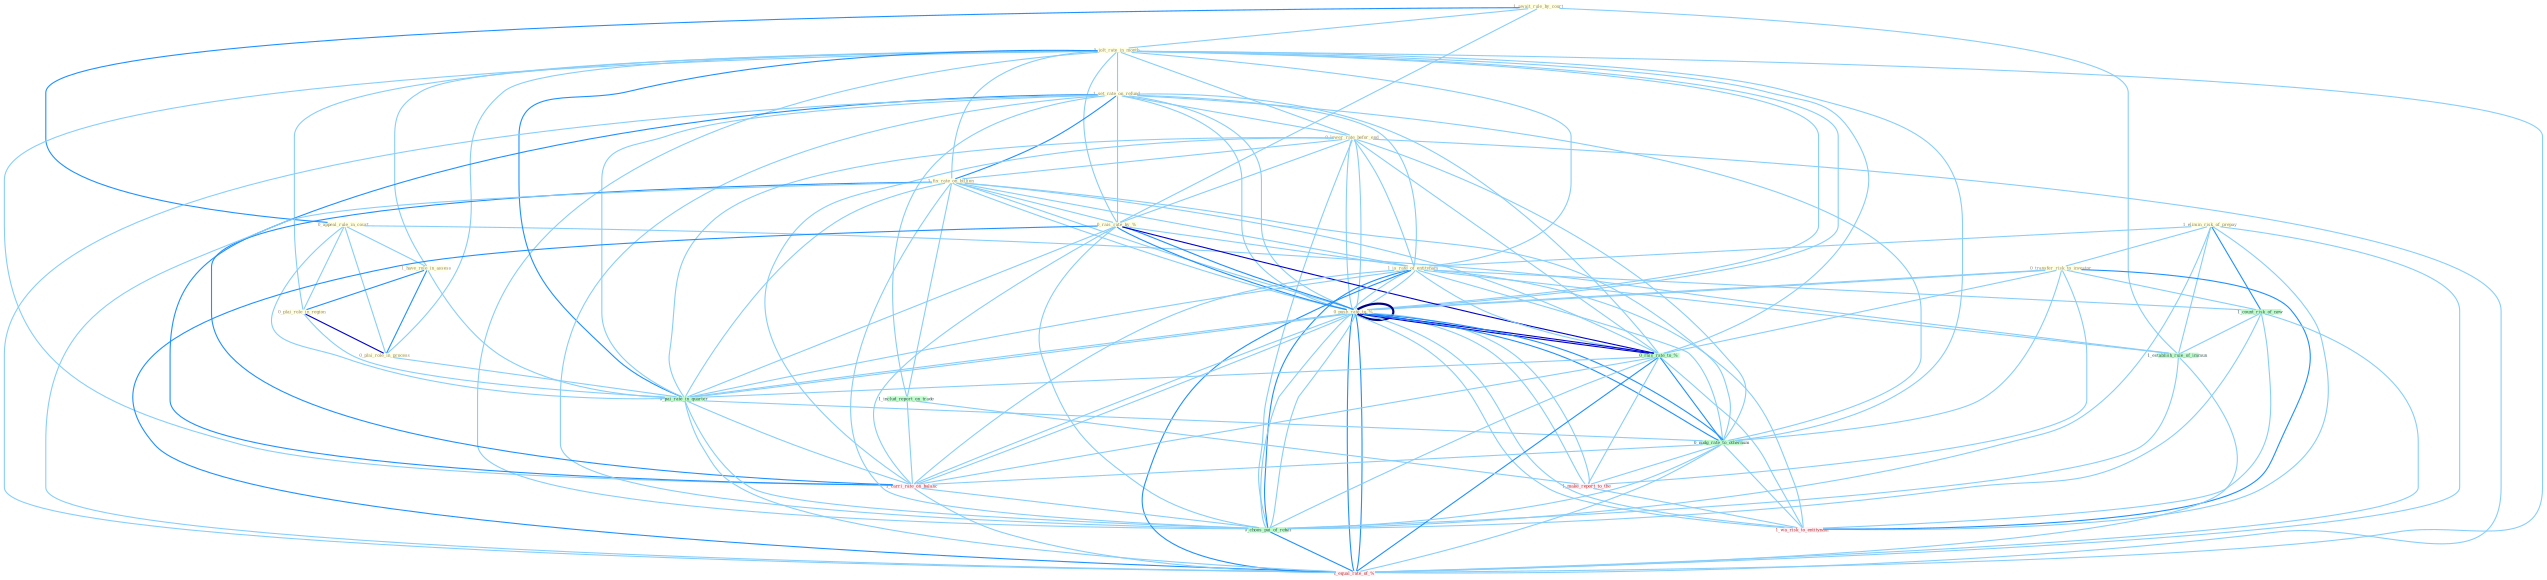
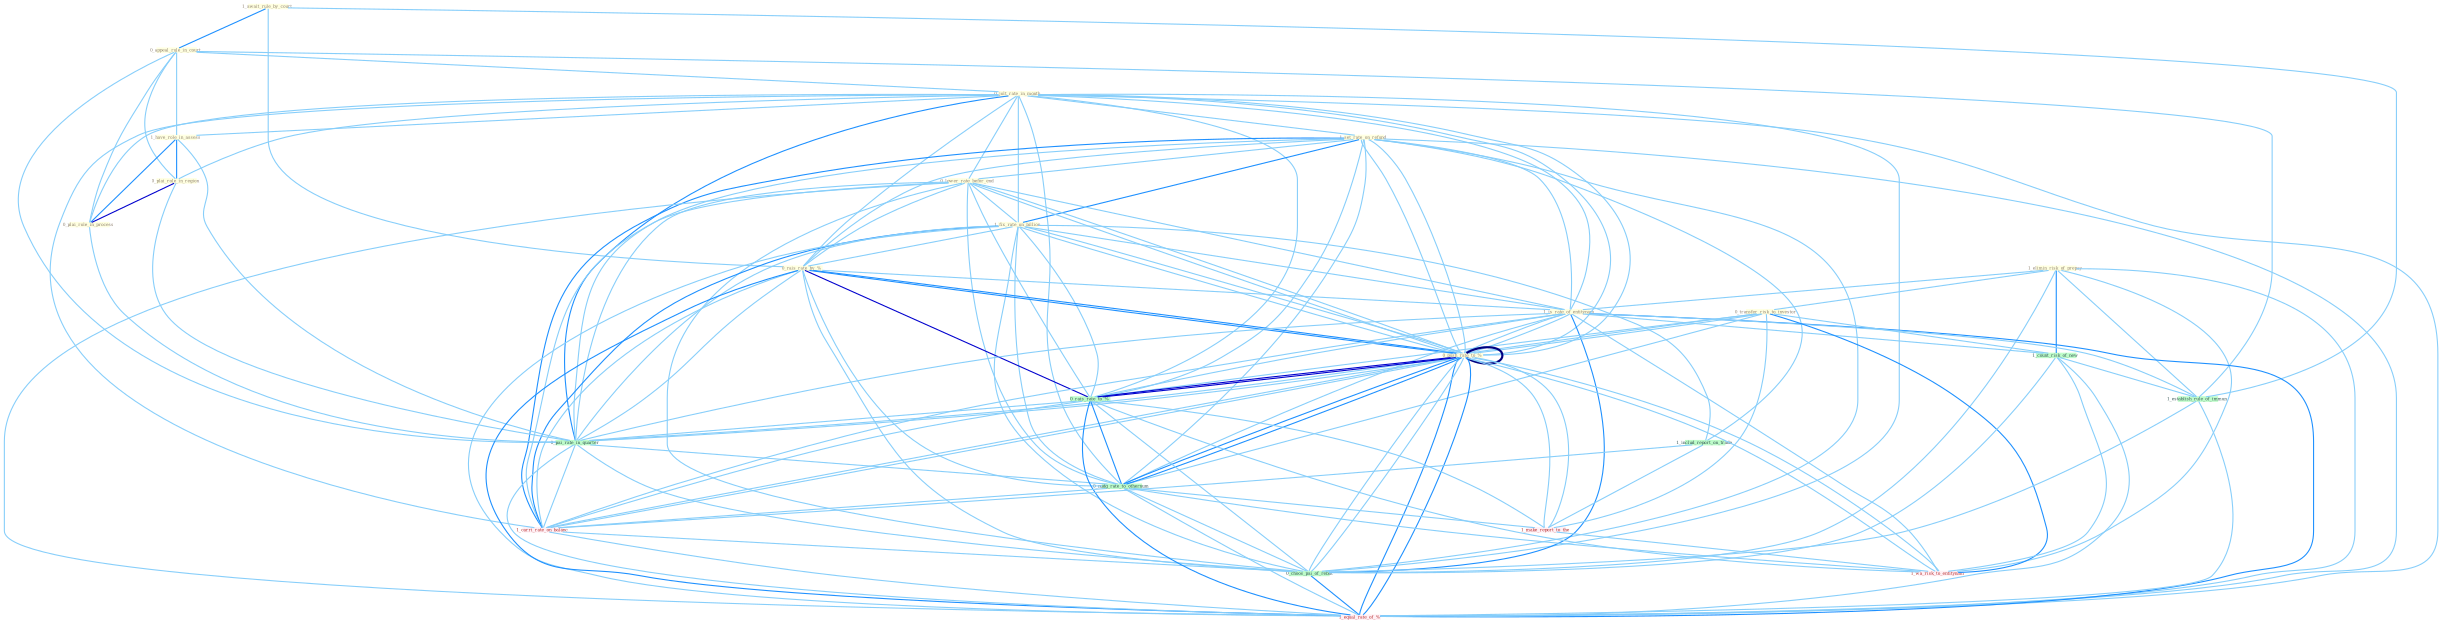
(1328, 28) -> (598, 72)
none -> (911, 437)
